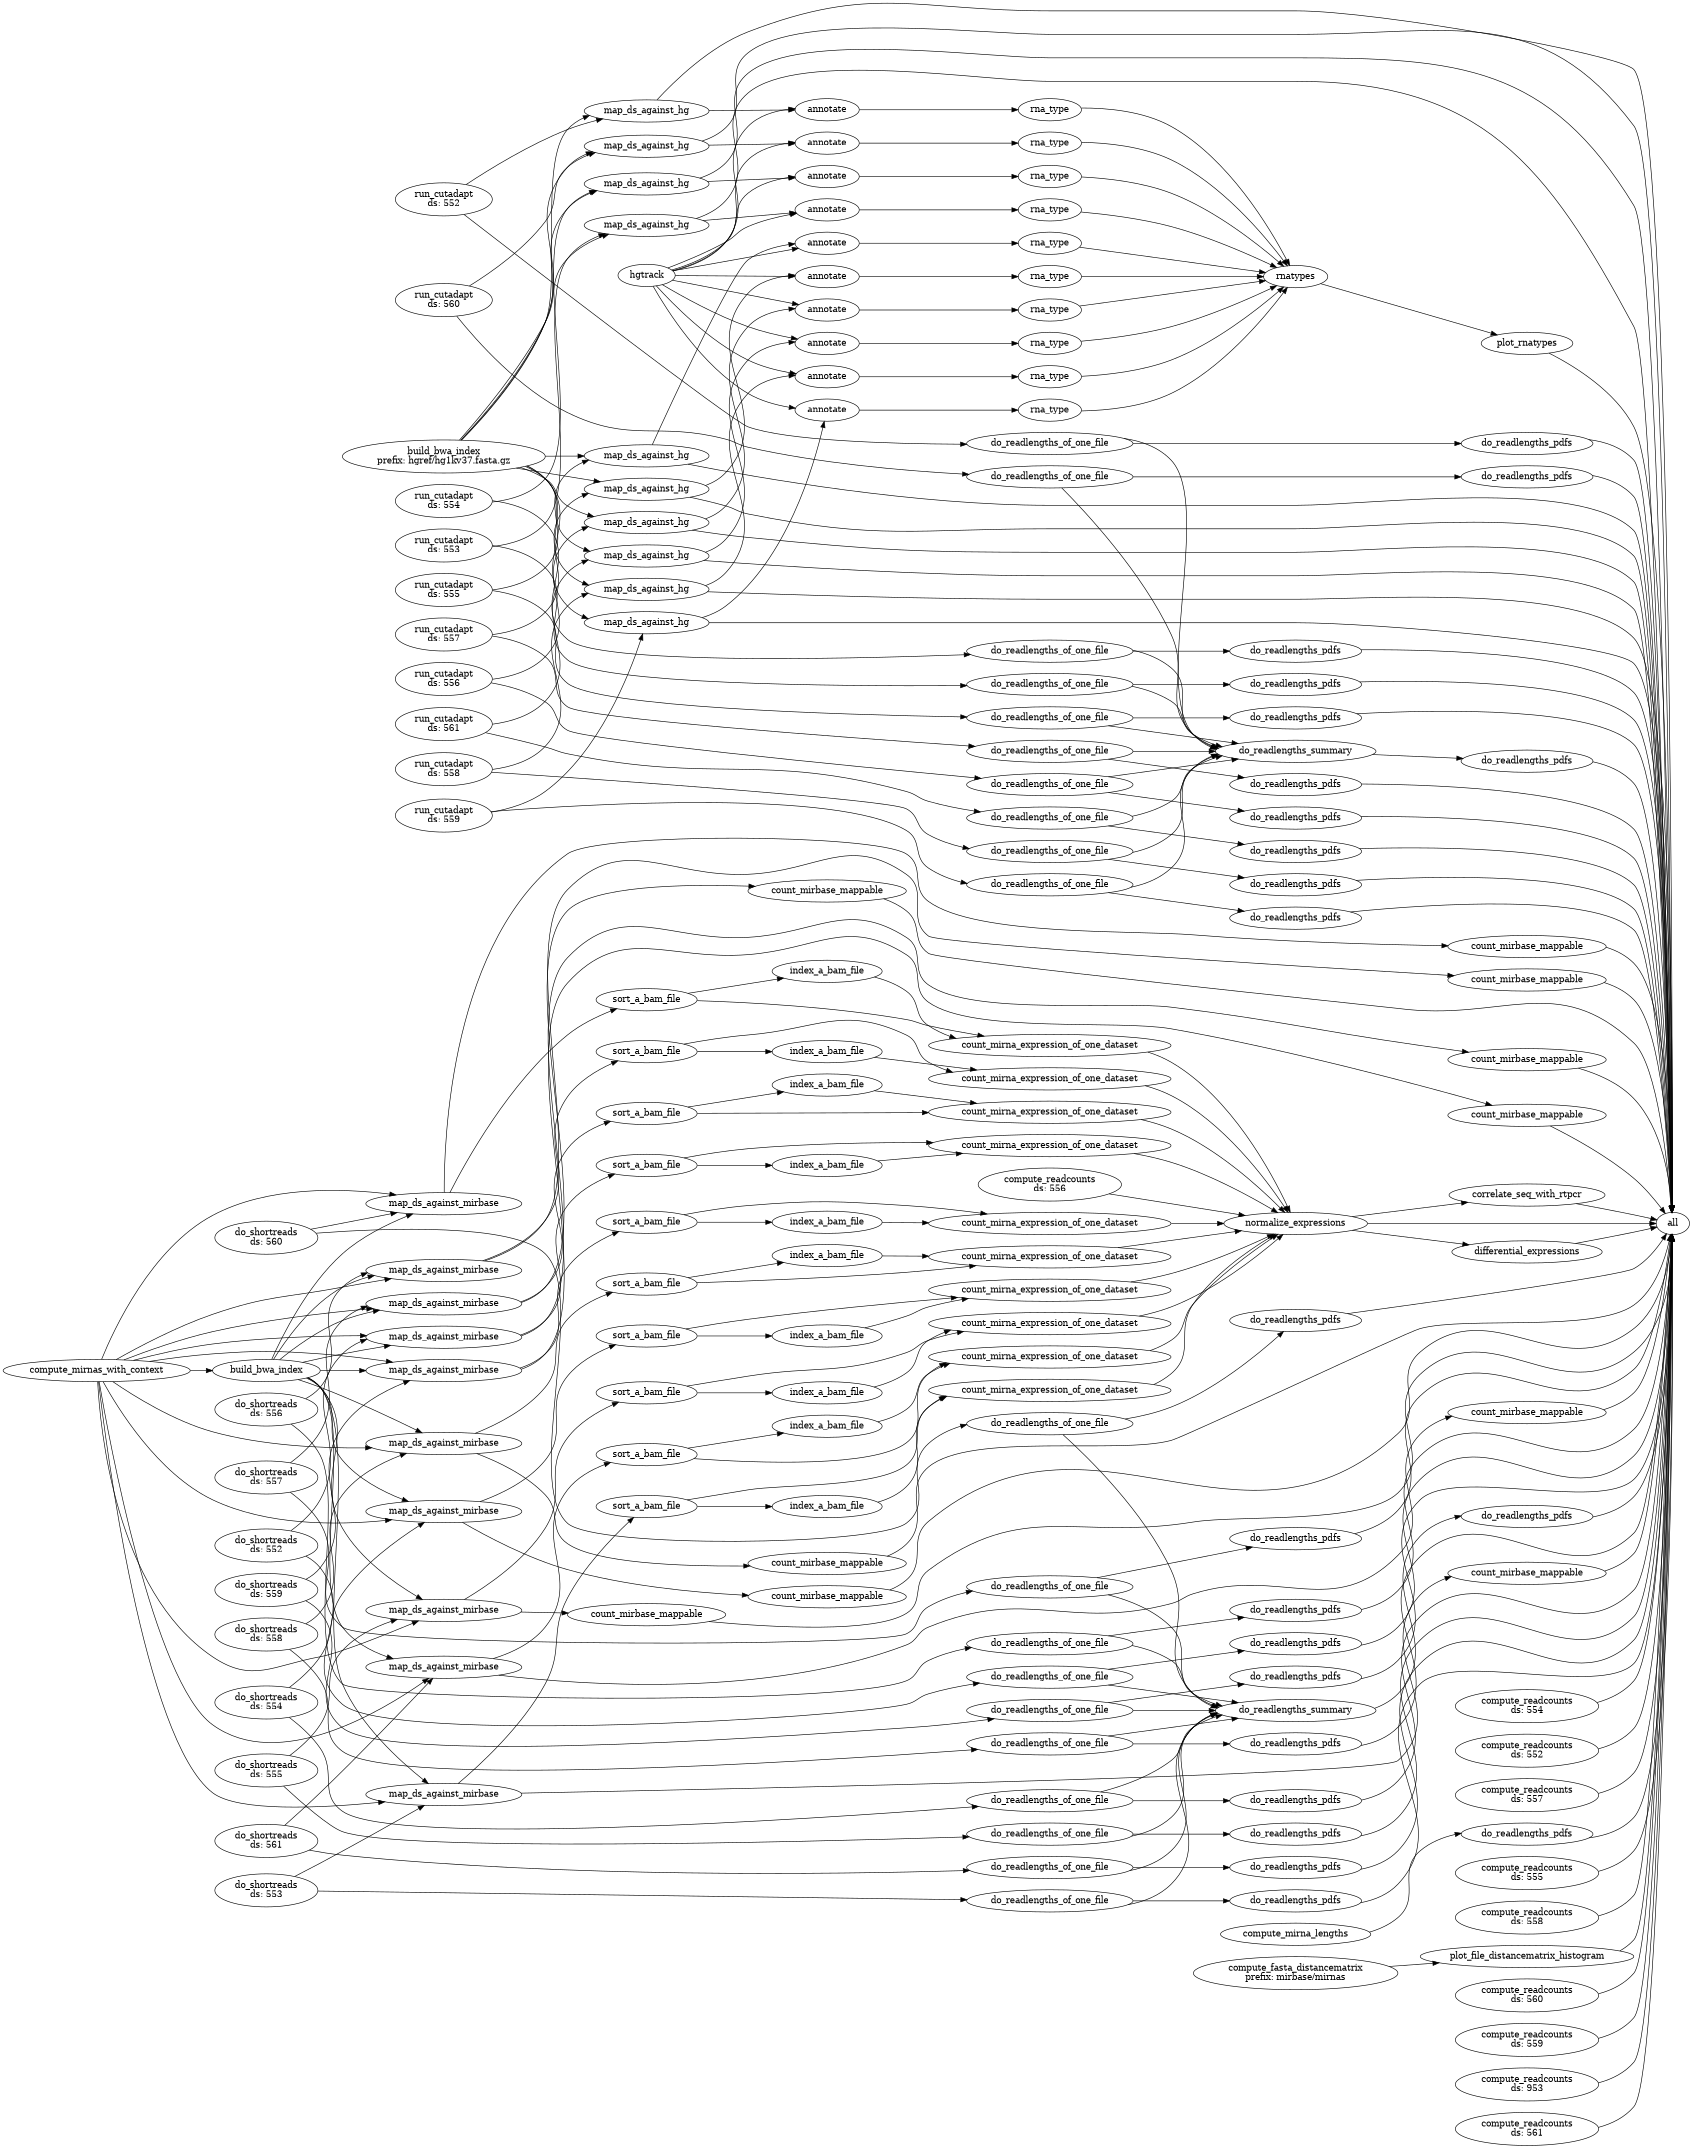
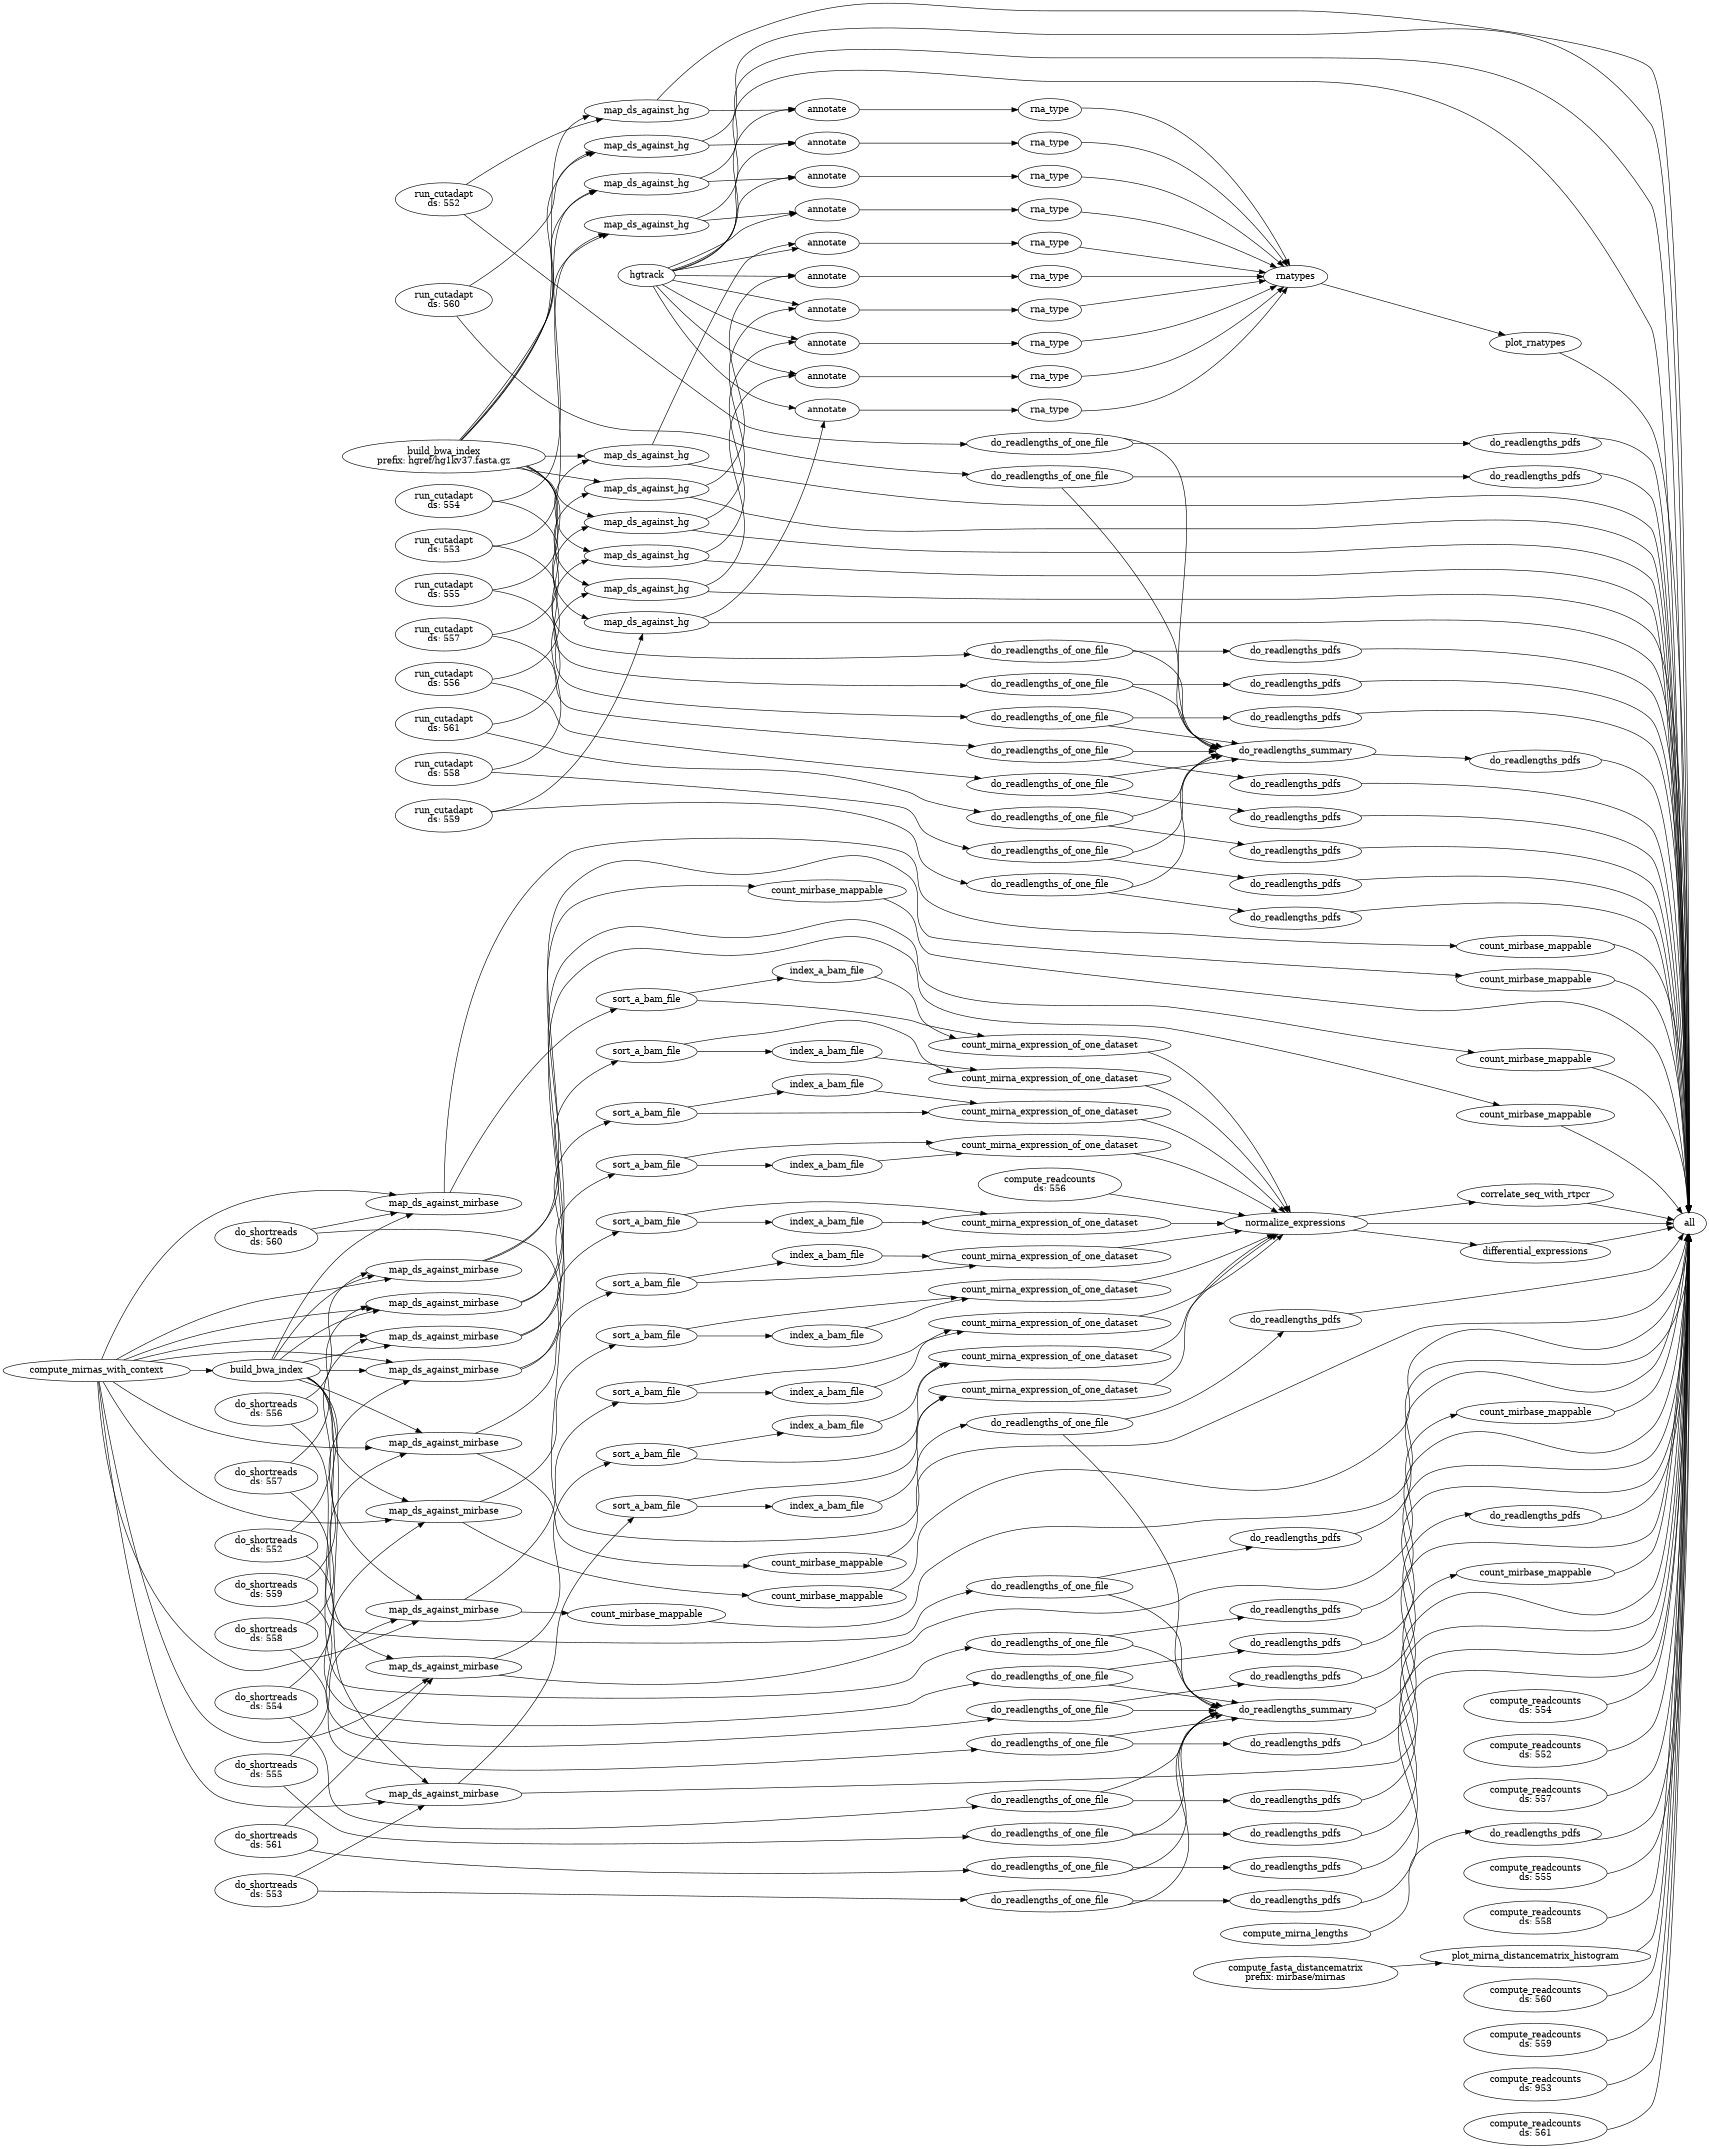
(1527, 1956) -> (1535, 1956)
